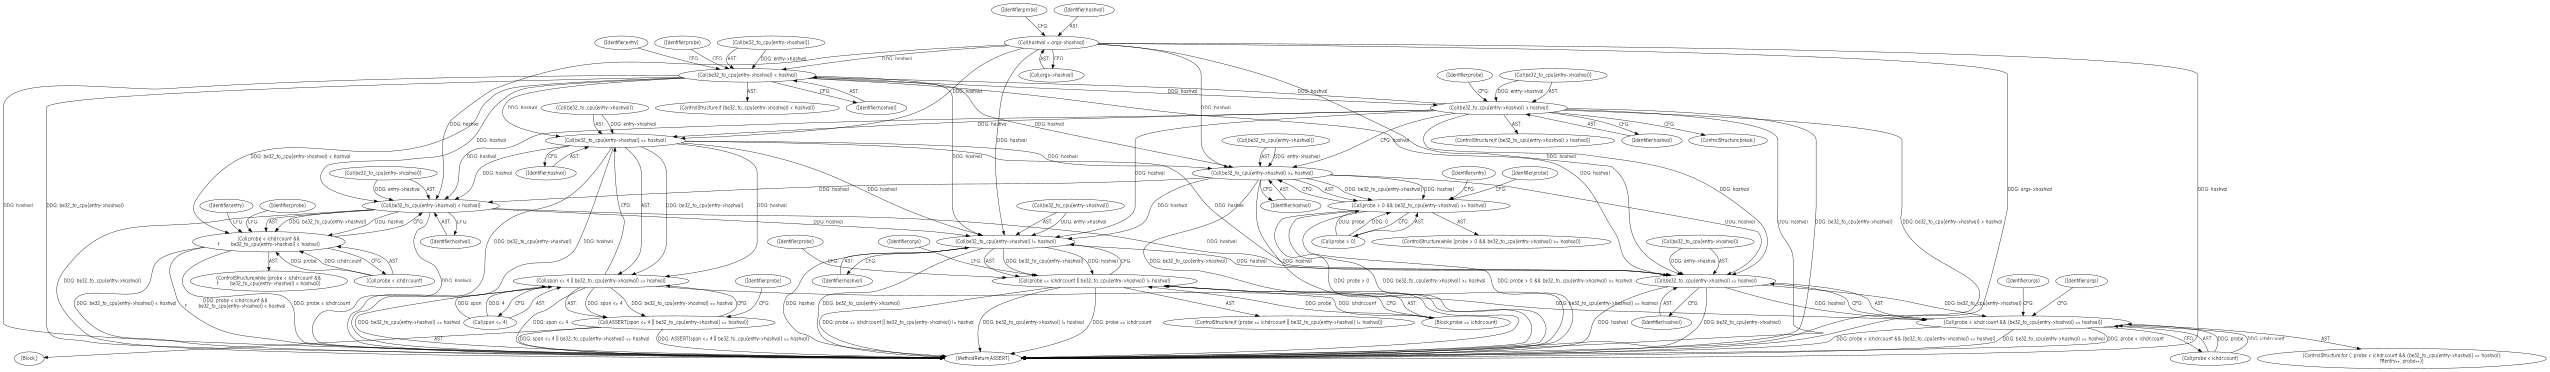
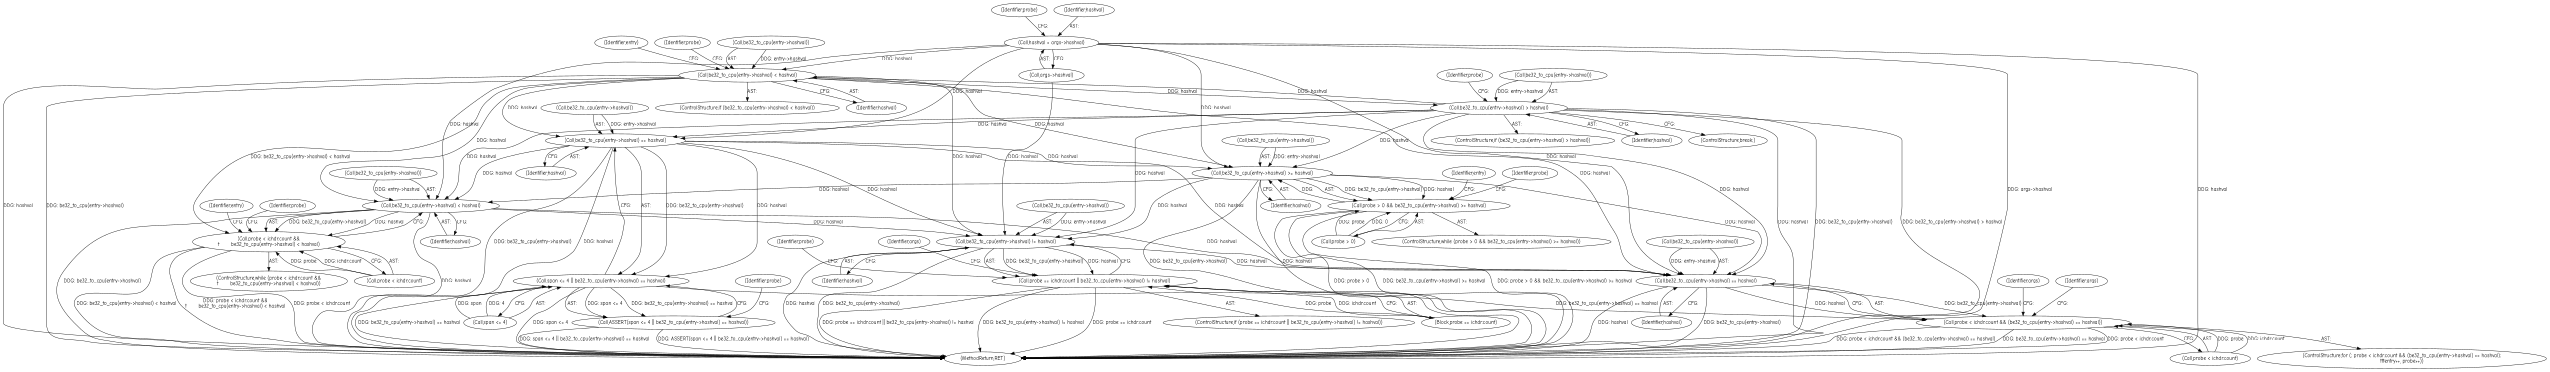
(997, 133) -> (1008, 154)
(1395, 141) -> (1395, 141)
(1309, 190) -> (1309, 190)
(29, 359) -> none
(983, 359) -> (983, 359)
